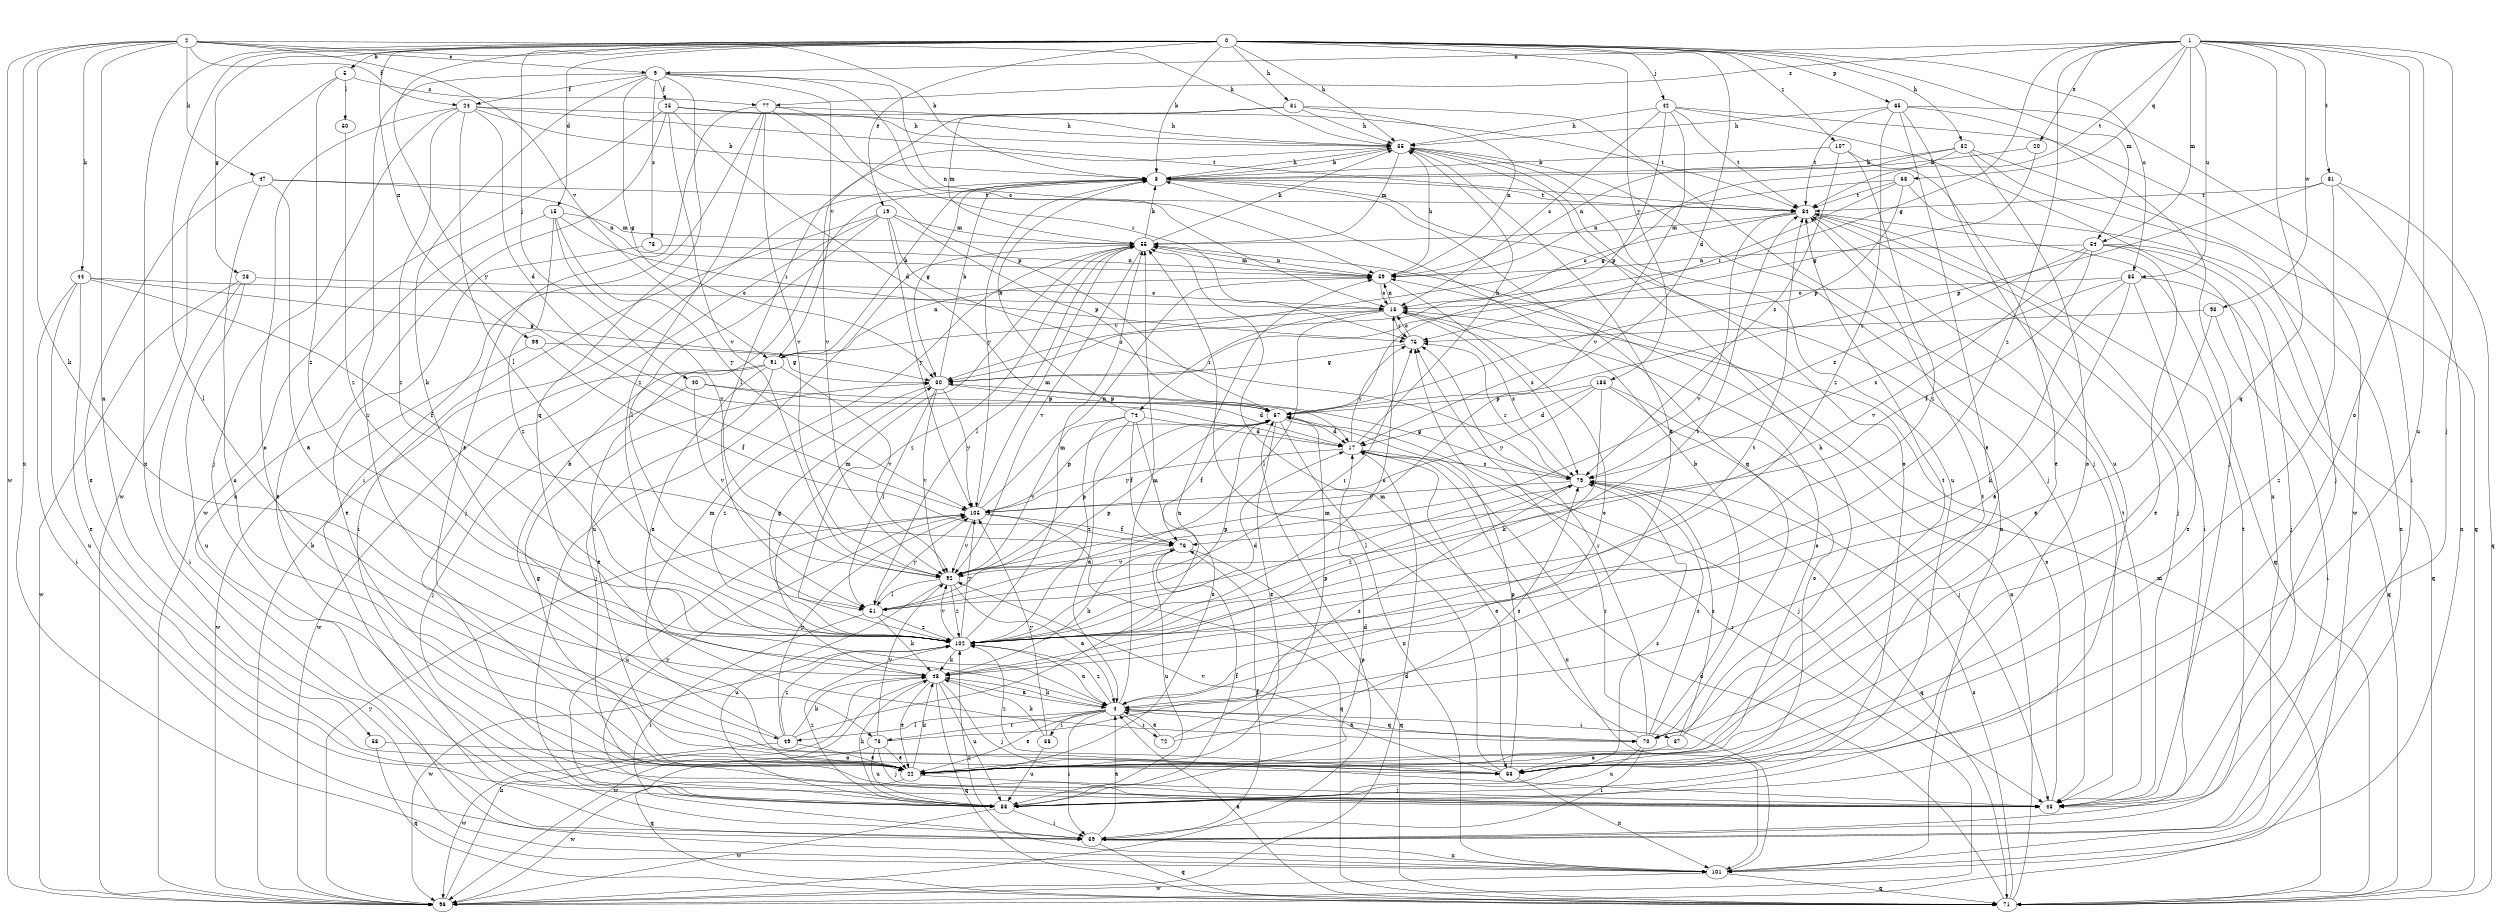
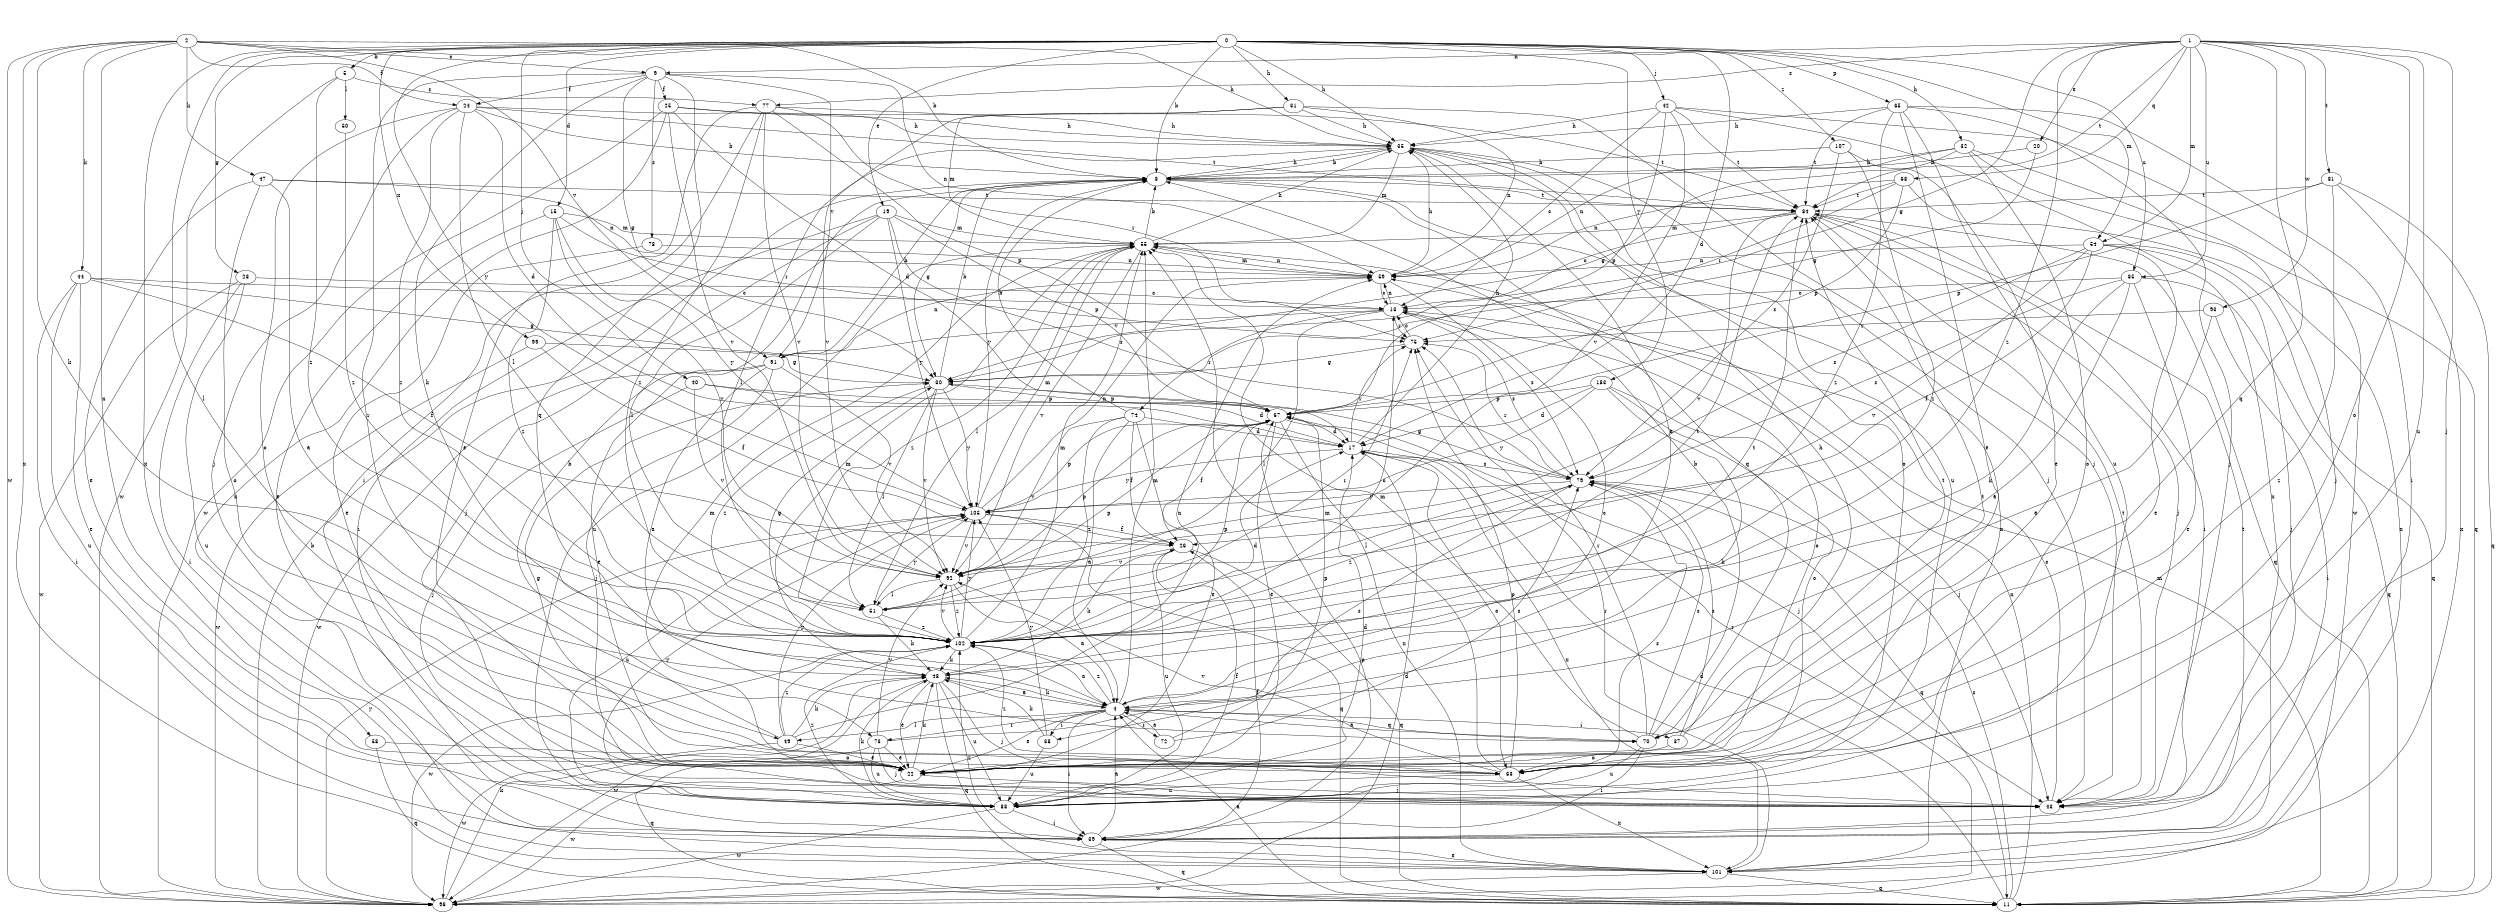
(915, 178) -> none
(1183, 546) -> (1183, 546)
(1340, 569) -> (1539, 631)
(741, 686) -> (1258, 782)
(704, 802) -> none
(1454, 856) -> (1454, 856)
(2007, 905) -> (2007, 905)
